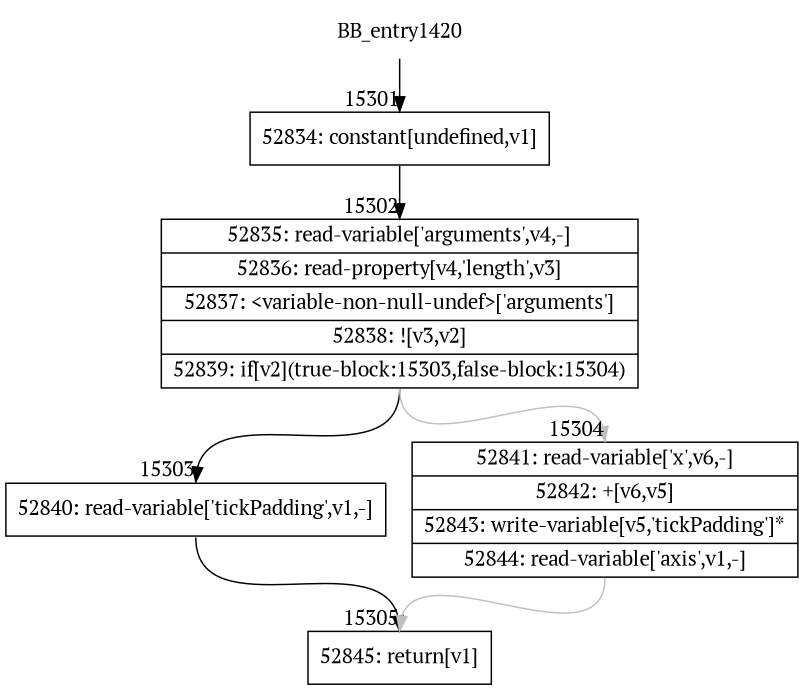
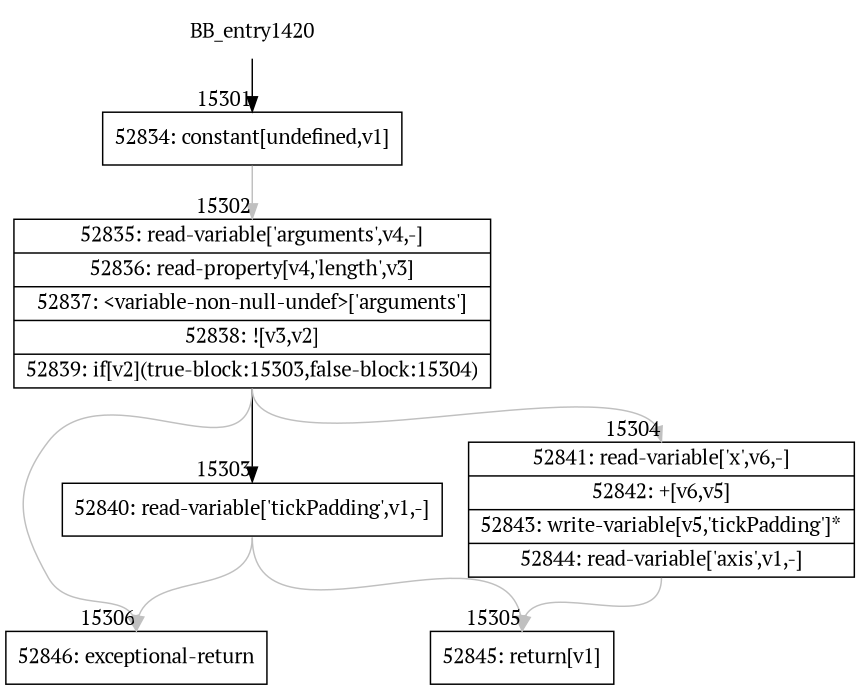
(400, 185) -> (252, 185)
(290, 584) -> (380, 585)
none -> (136, 658)
